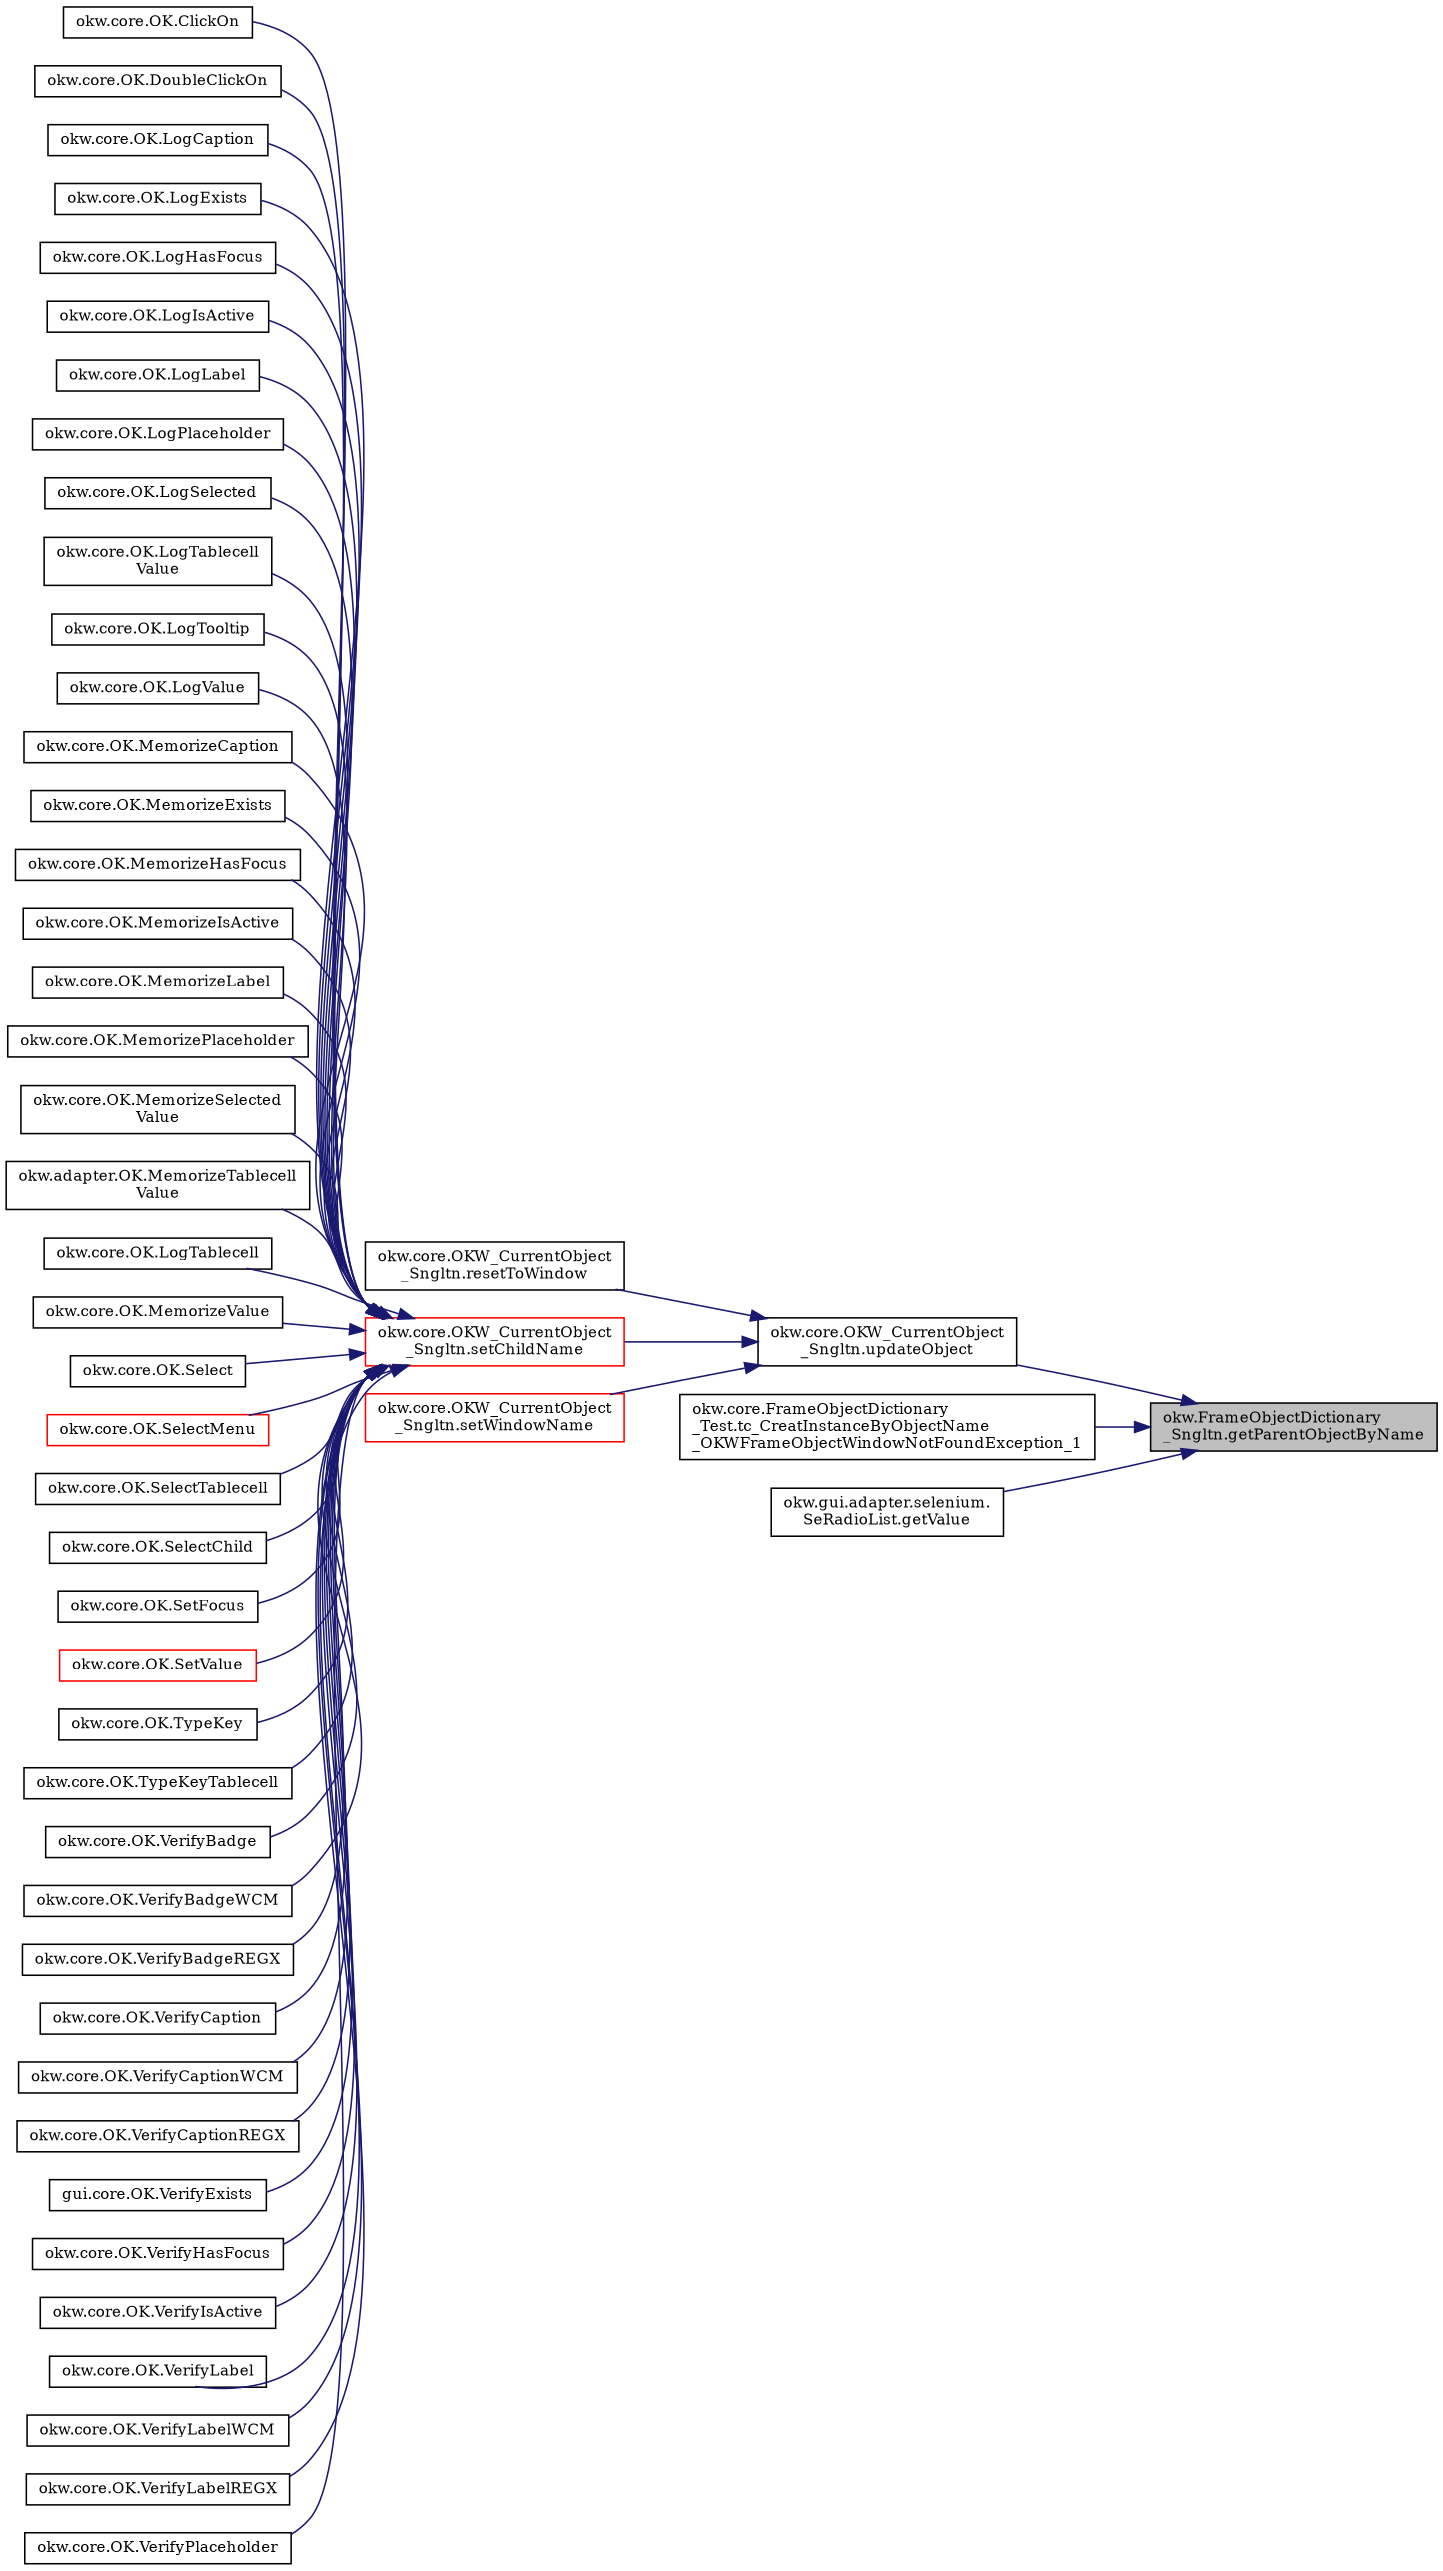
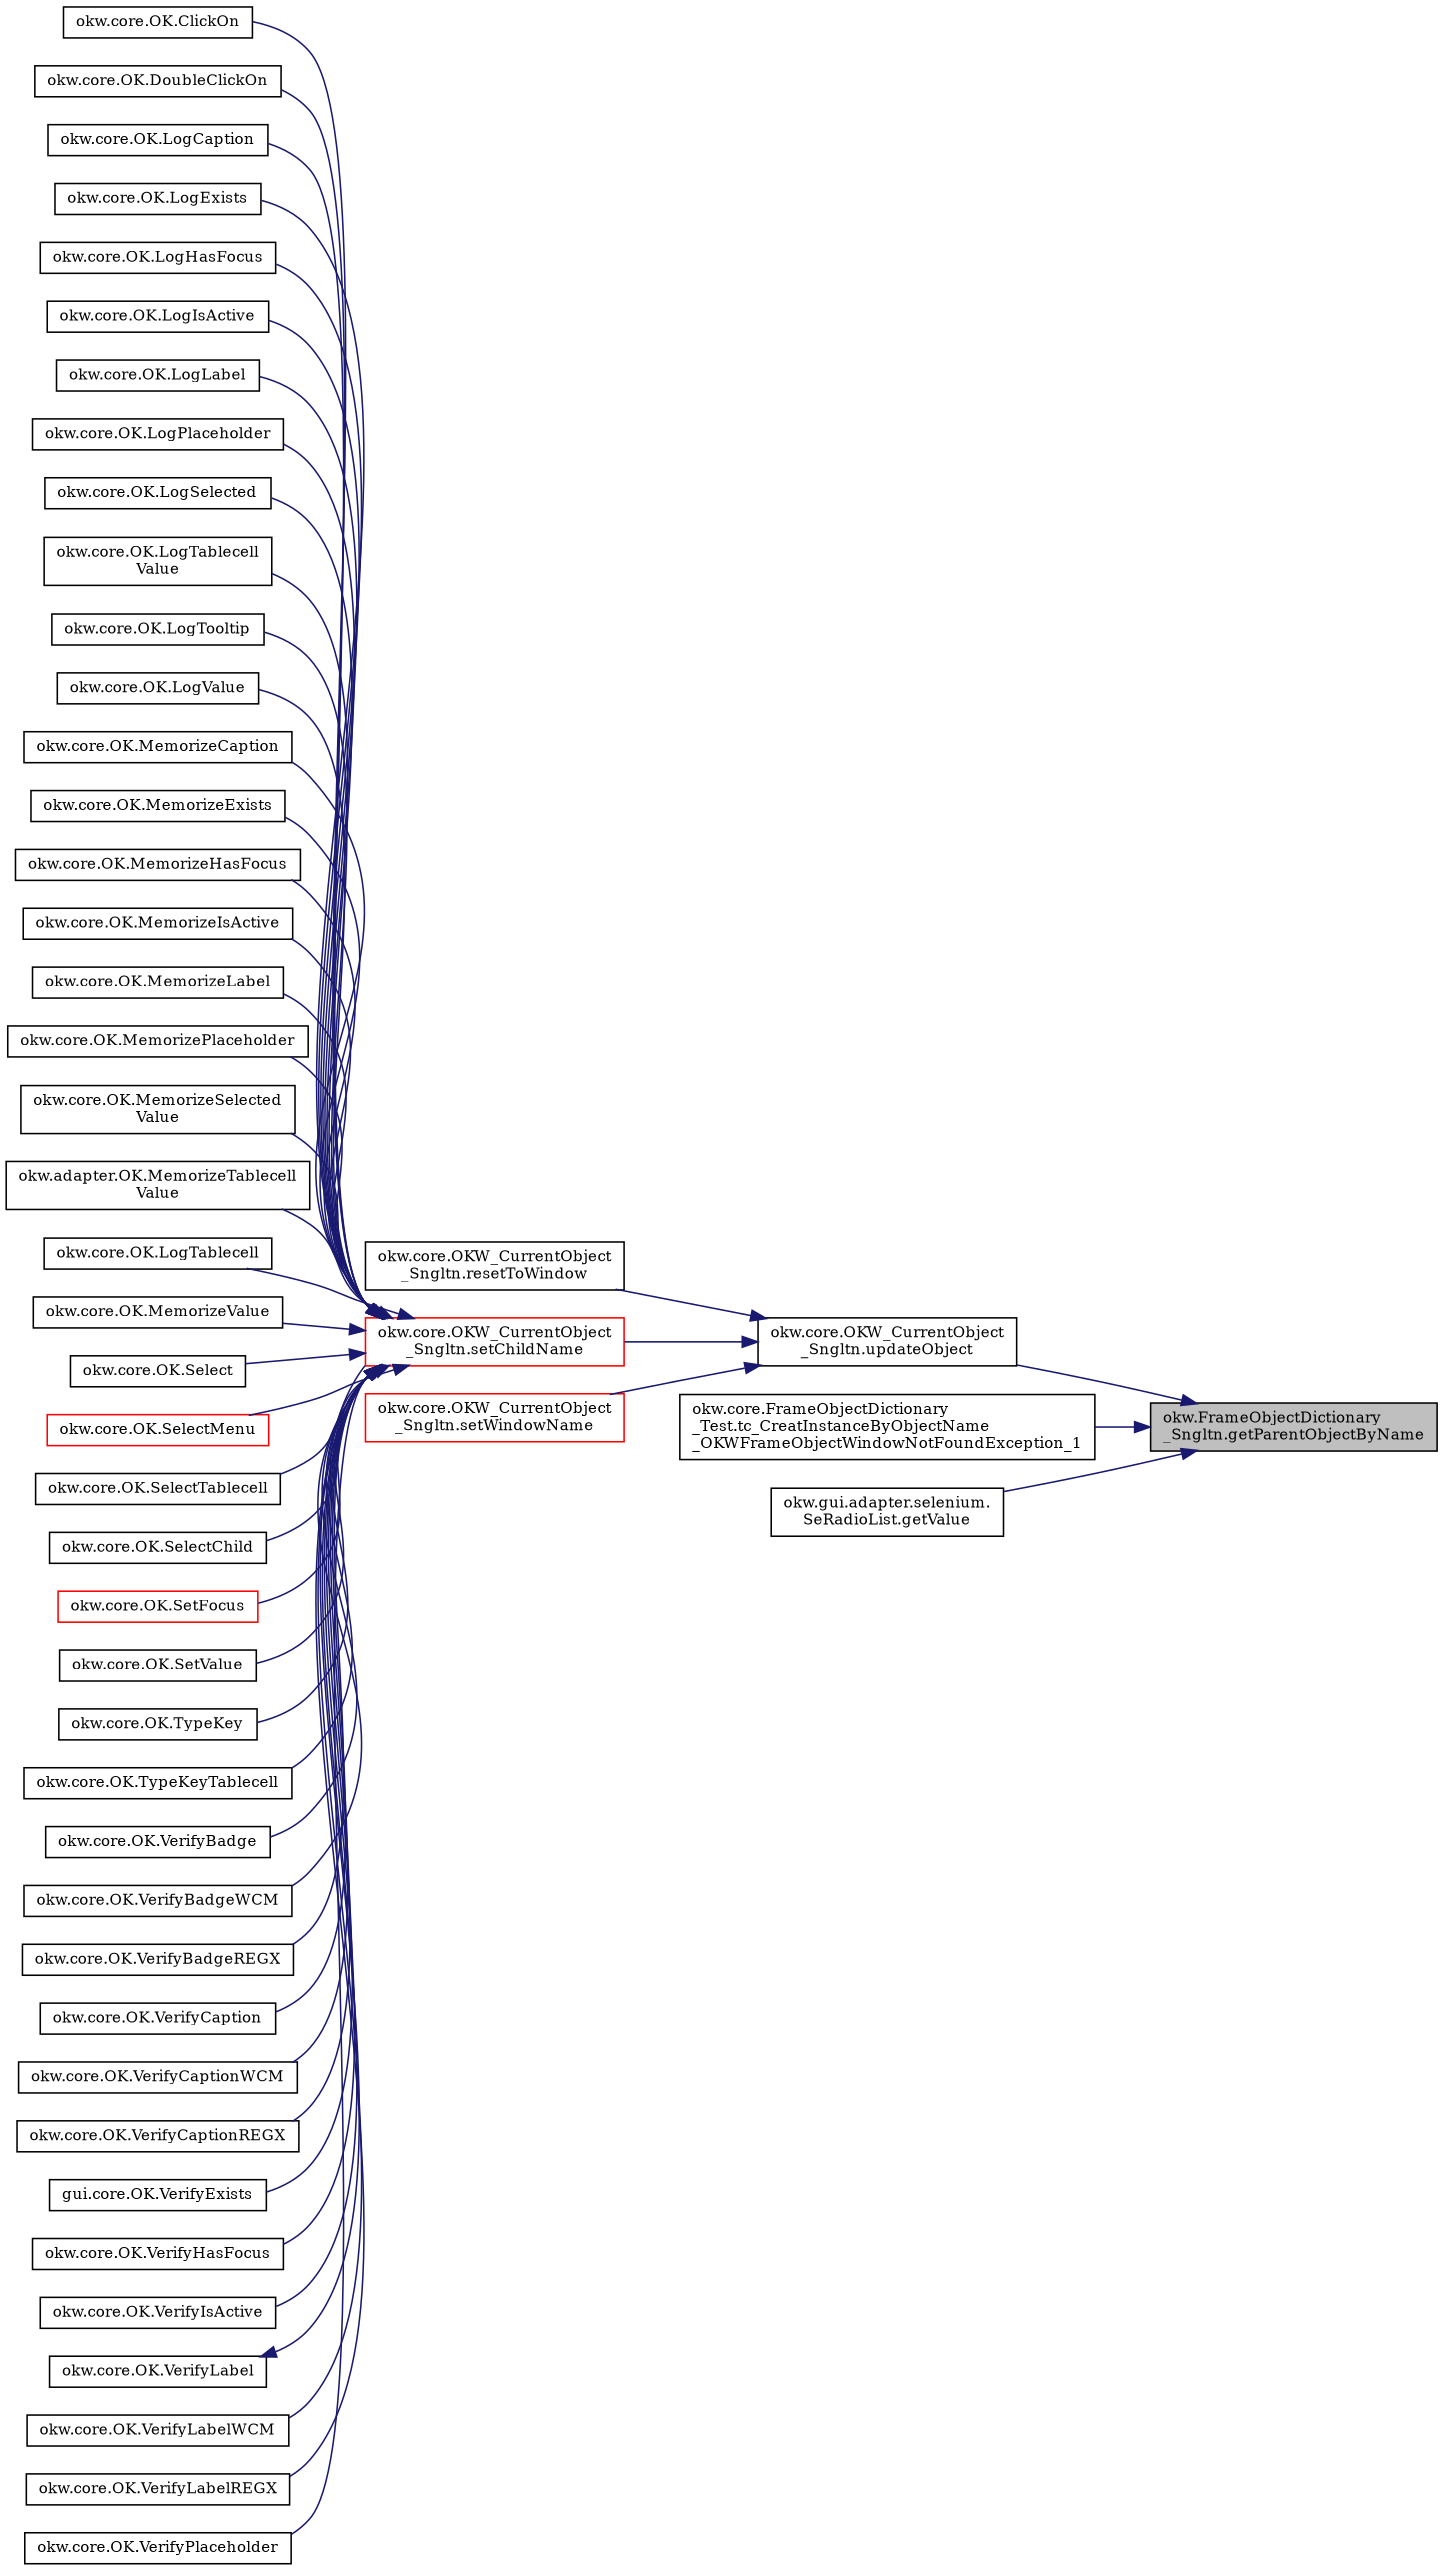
(158, 1607) -> (158, 1607)
(158, 1666) -> (158, 1666)
(344, 1920) -> (342, 1868)
